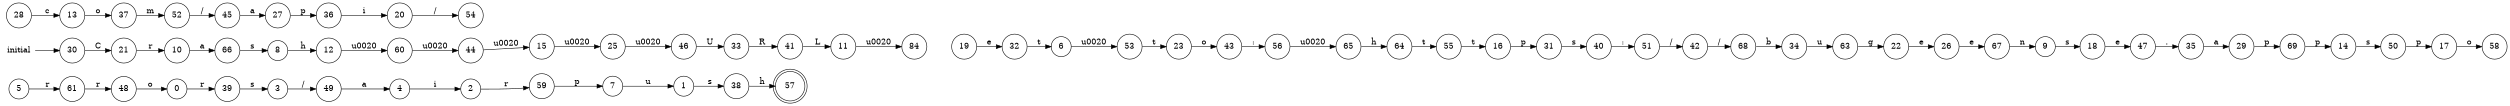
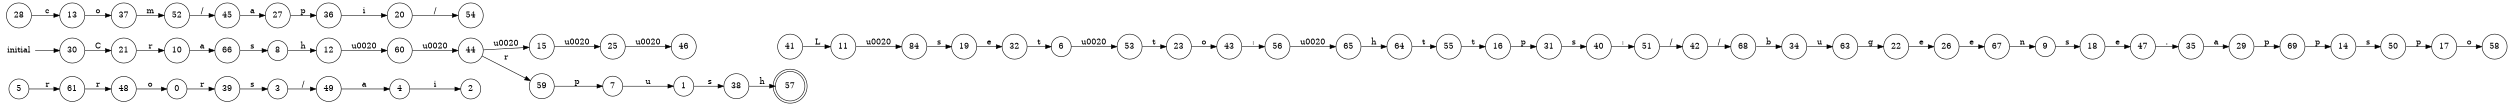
(736, 47) -> none
none -> (937, 47)
(502, 89) -> (504, 67)
